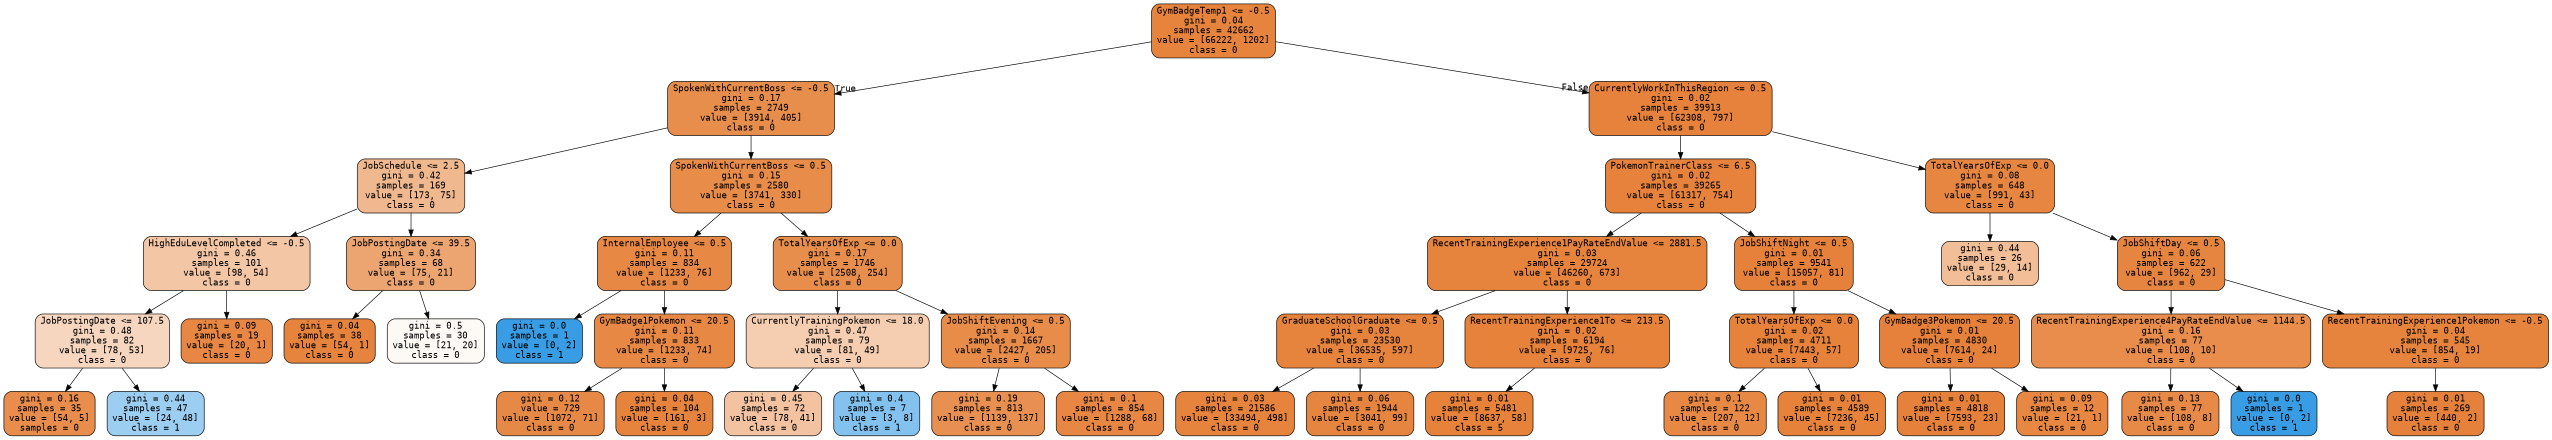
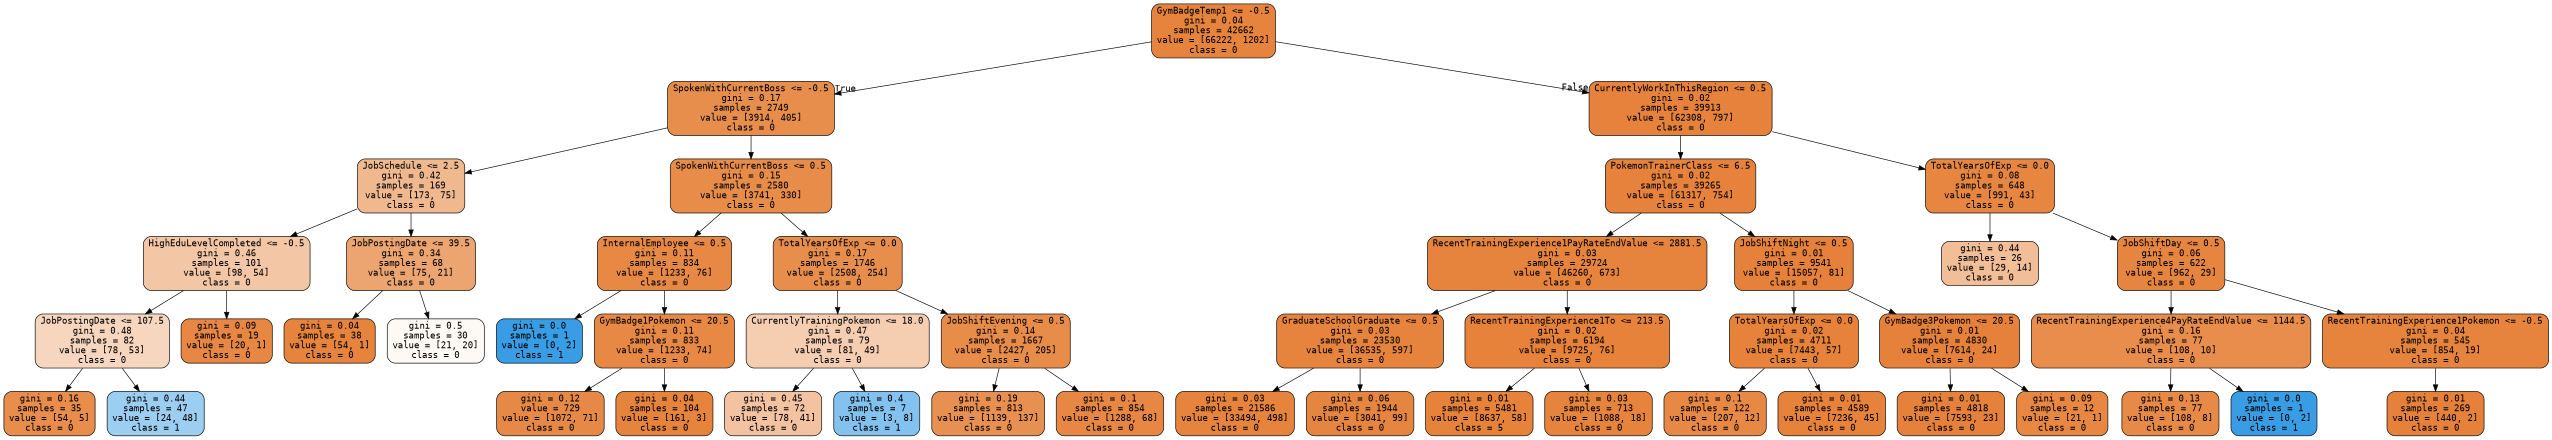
(50, 414) -> (50, 414)
none -> (1599, 414)
